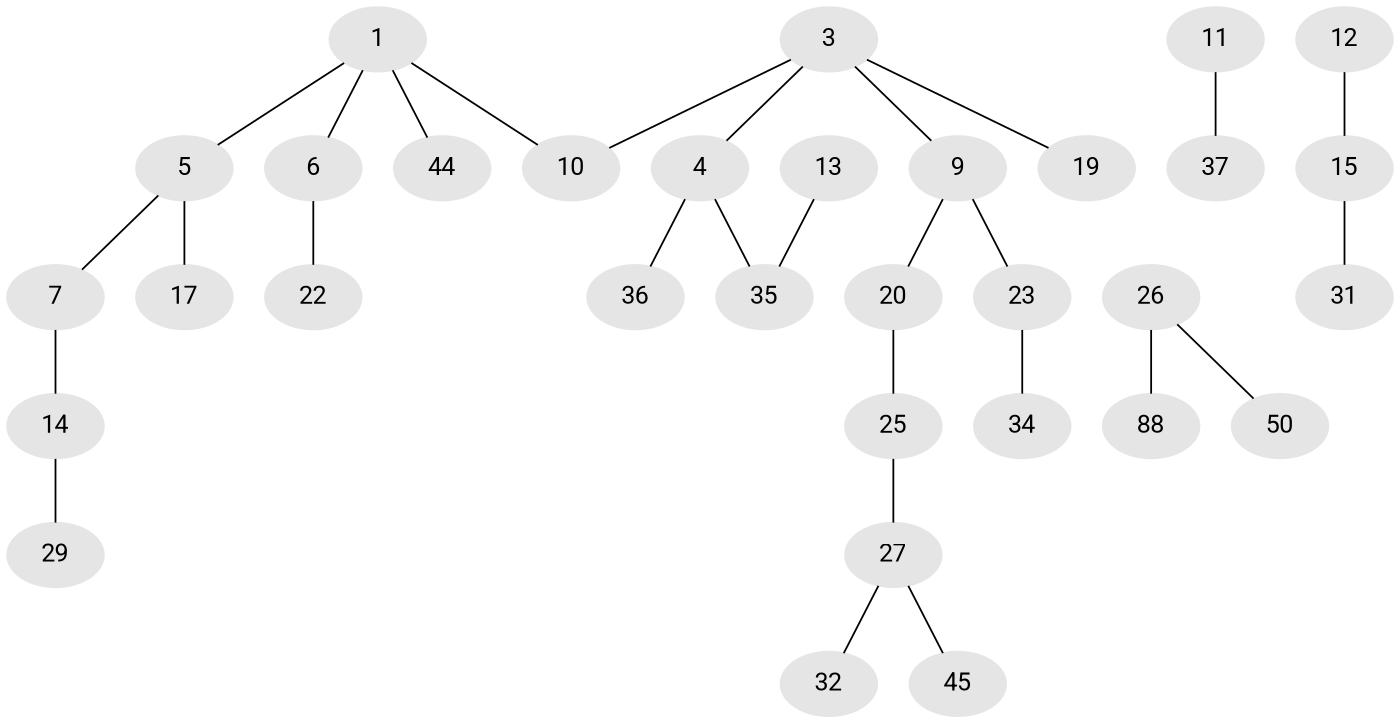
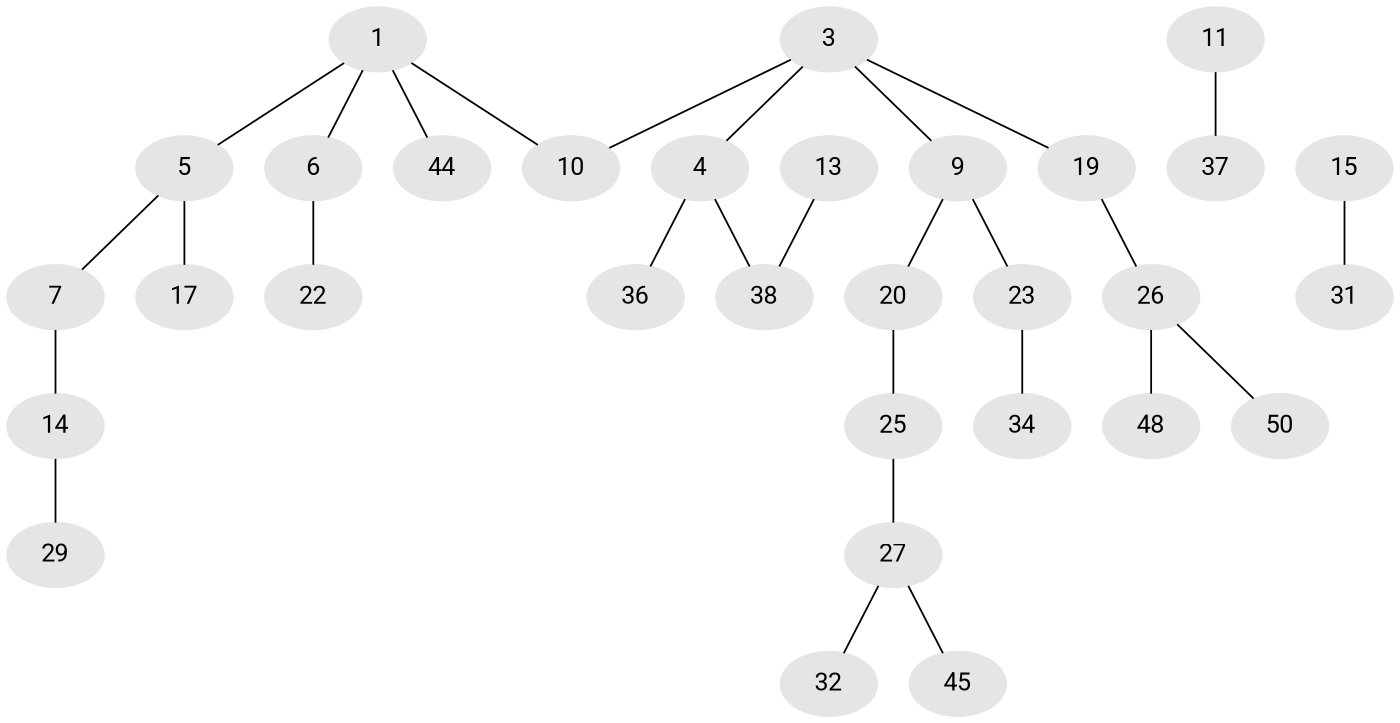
(1344, 39) -> none
none -> (1119, 233)
(764, 297) -> (764, 297)
(1151, 426) -> (1151, 426)
